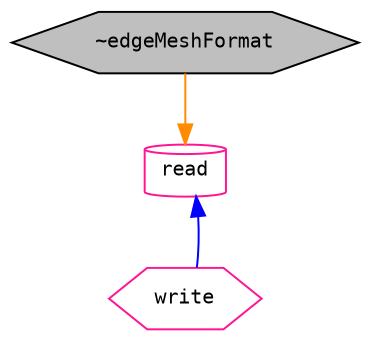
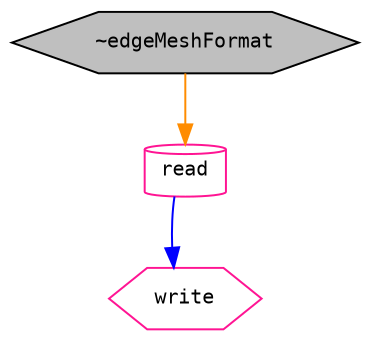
(199, 242) -> (172, 222)
